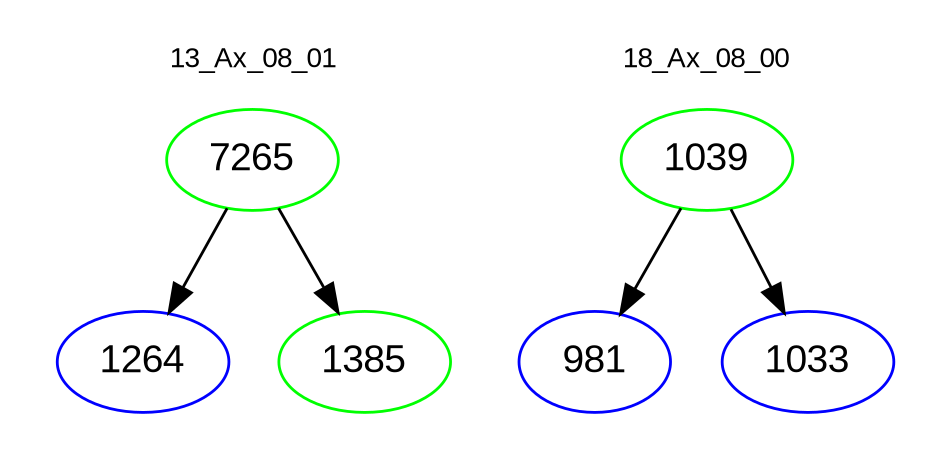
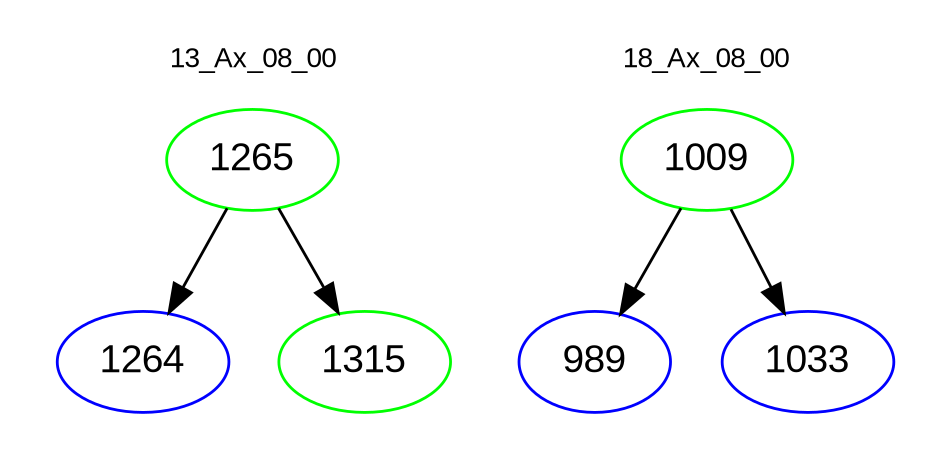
(254, 60) -> (254, 60)
(252, 160) -> (252, 160)
(707, 160) -> (707, 160)
(365, 362) -> (365, 362)
(595, 362) -> (595, 362)
